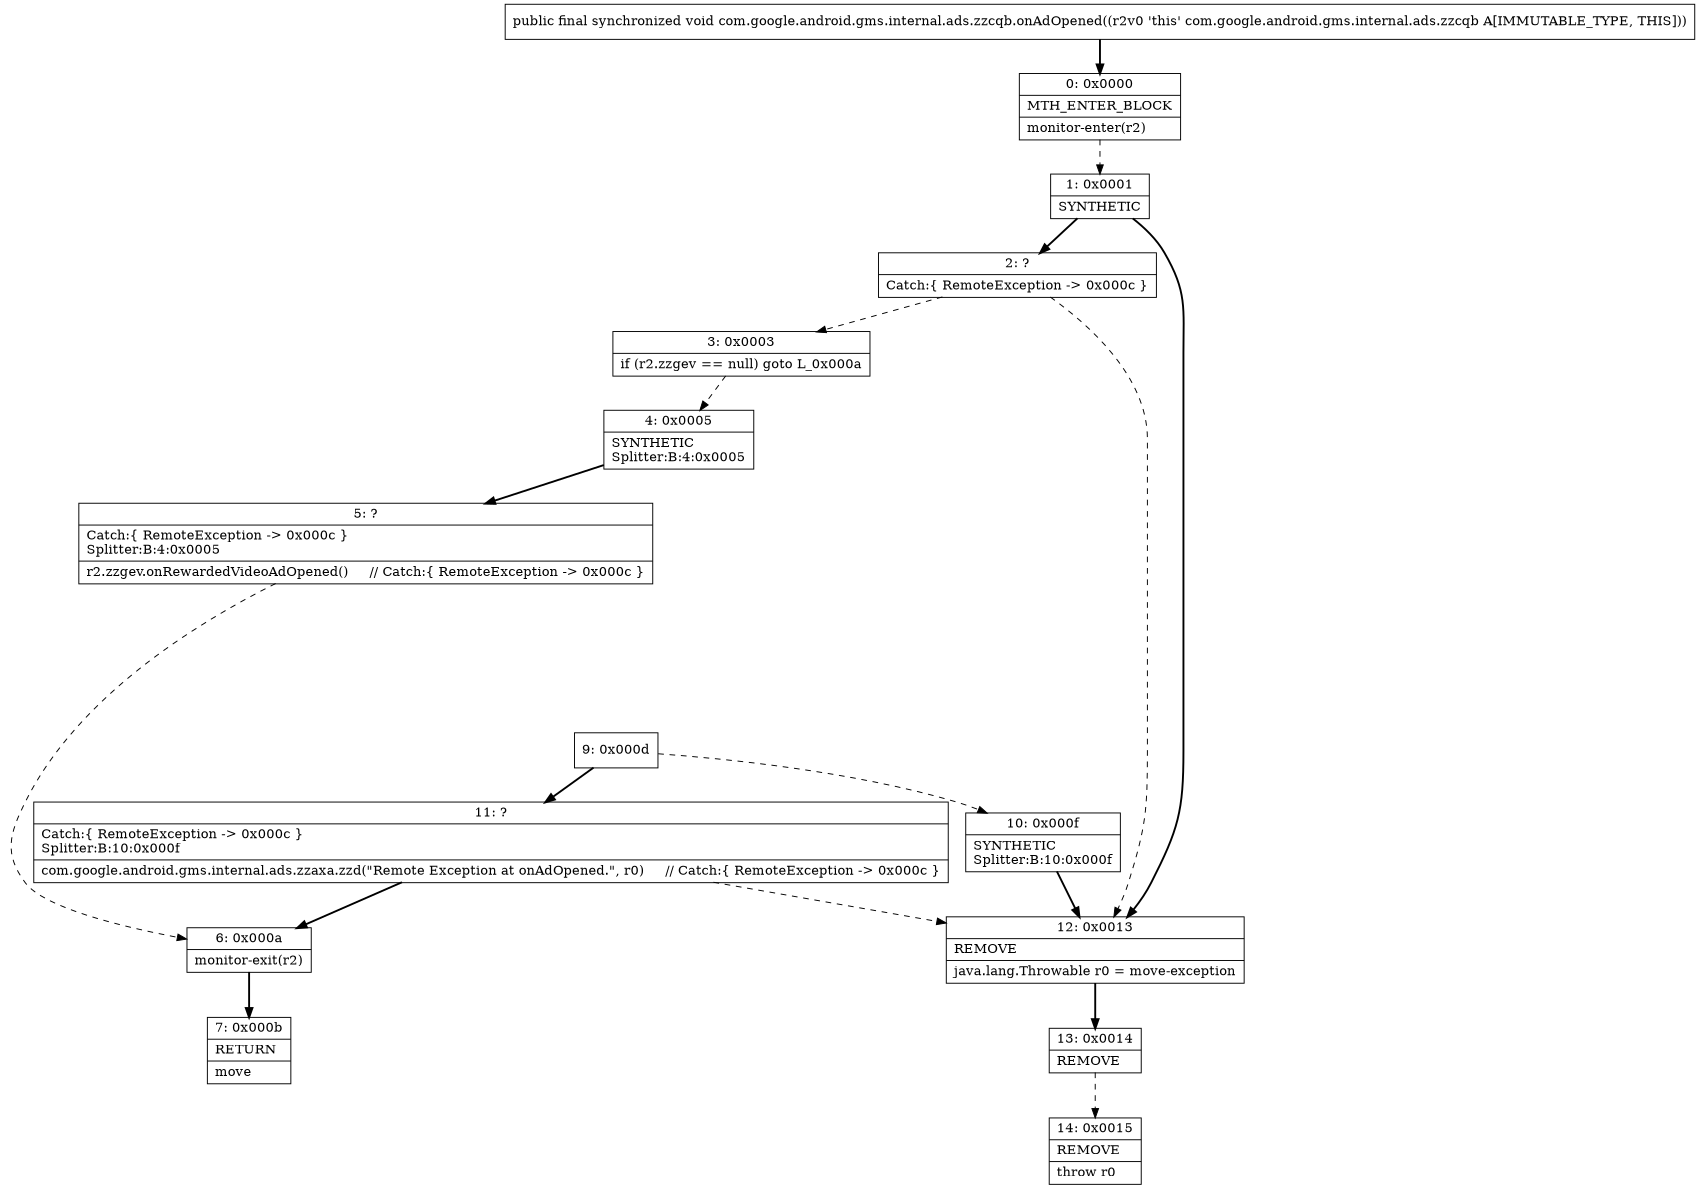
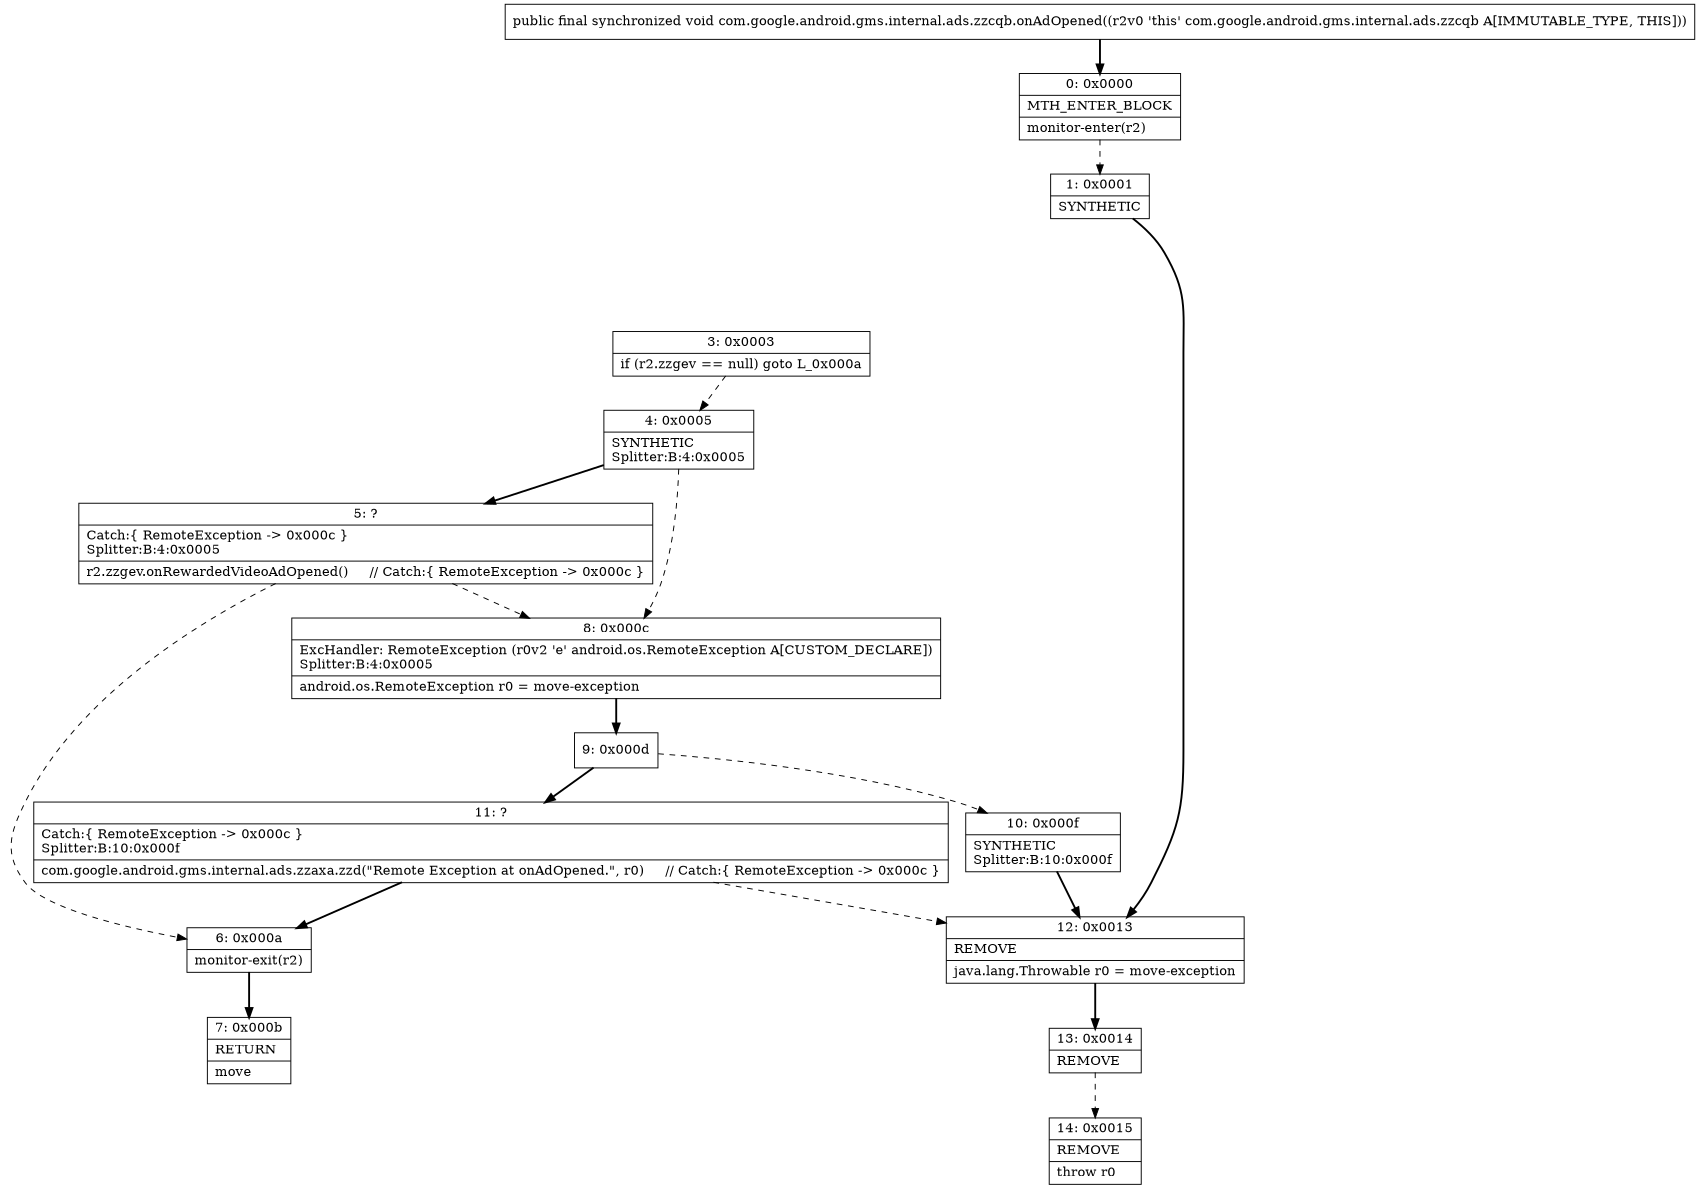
(1017, 275) -> none
none -> (616, 658)
